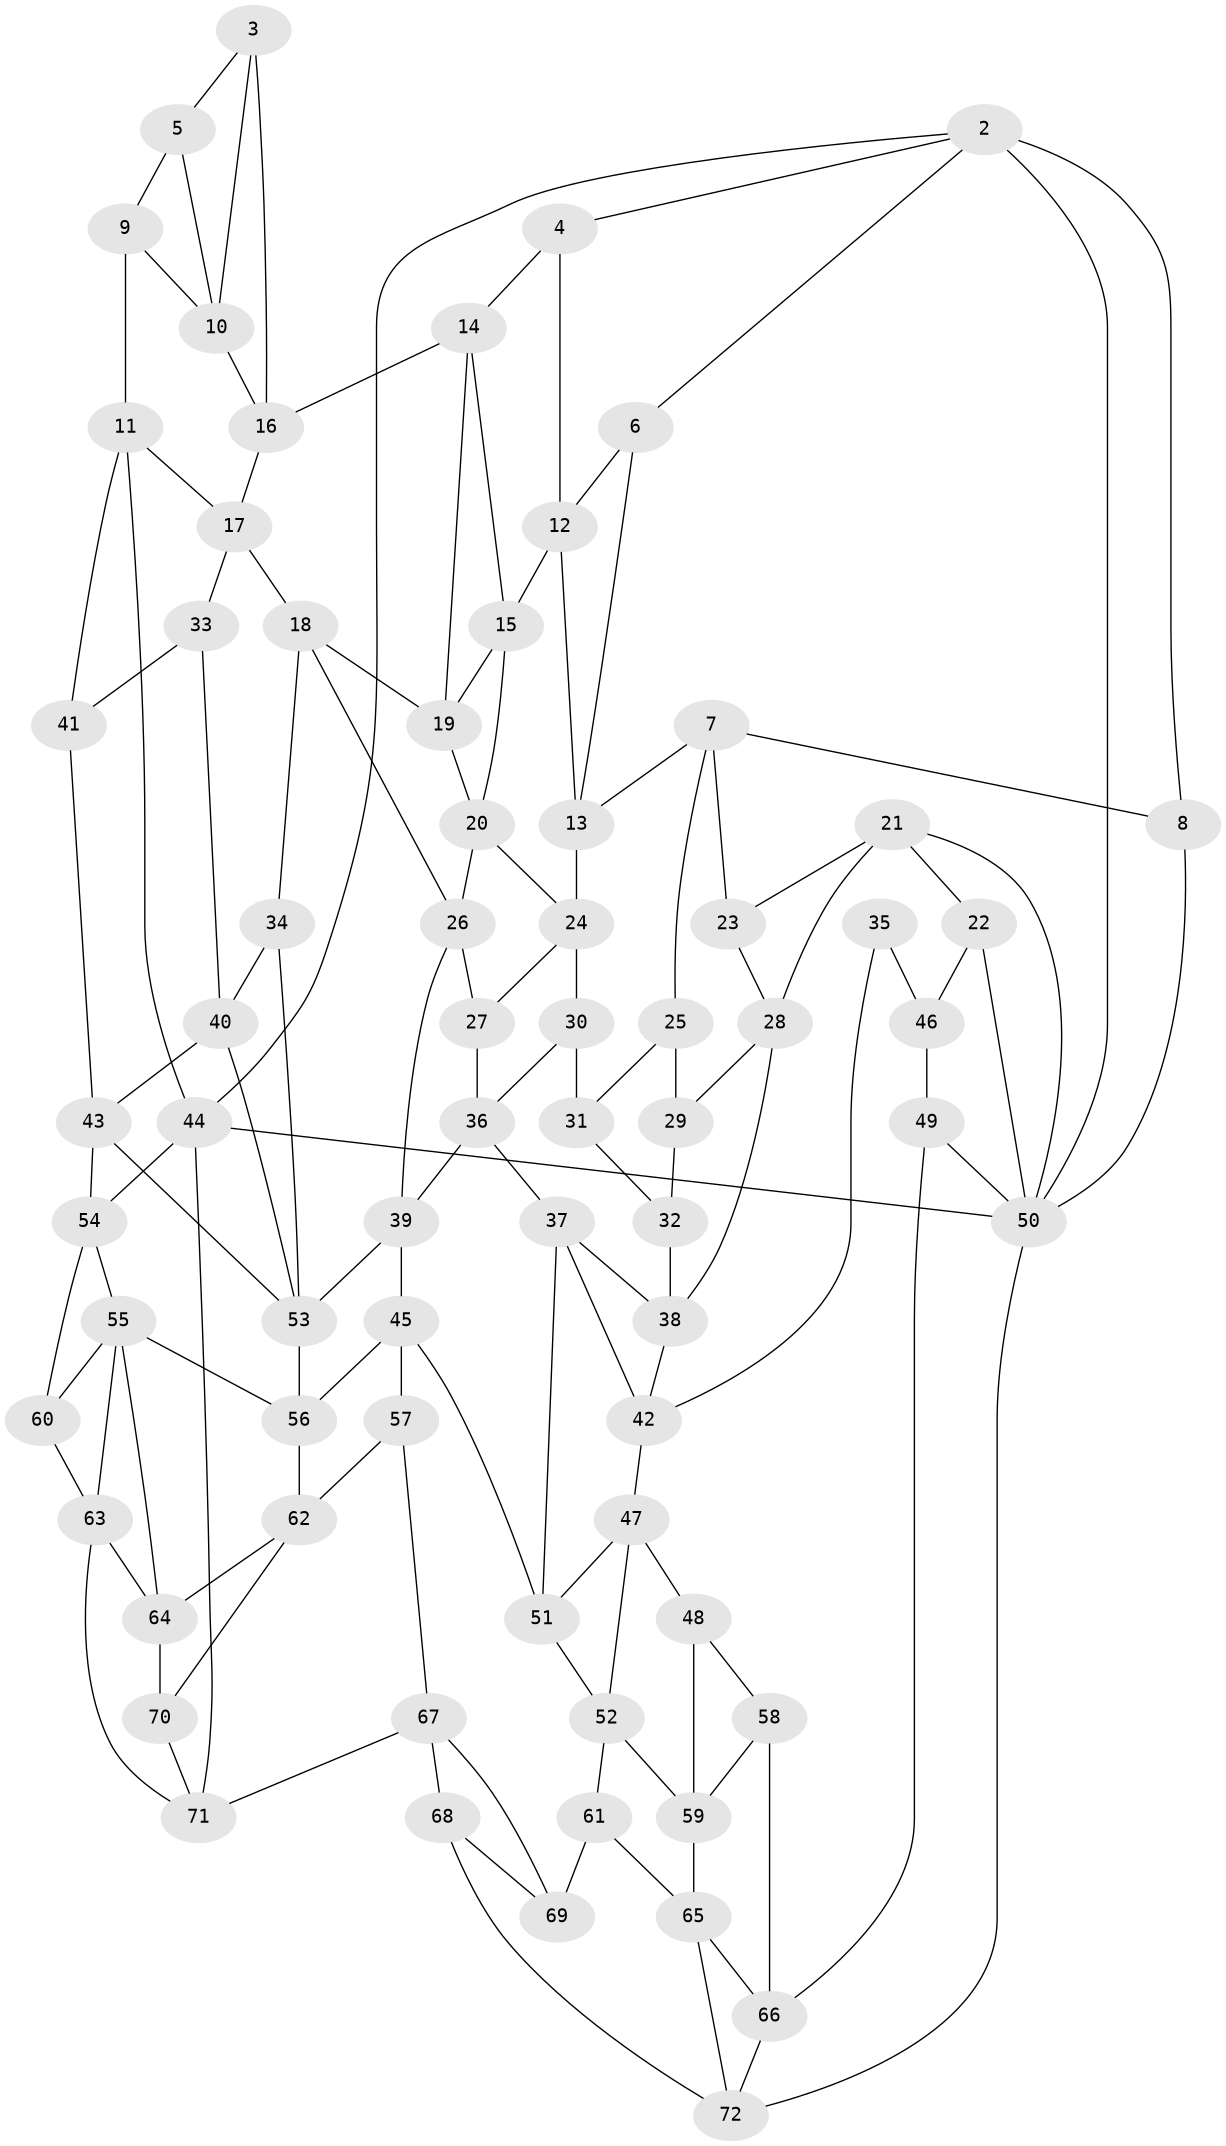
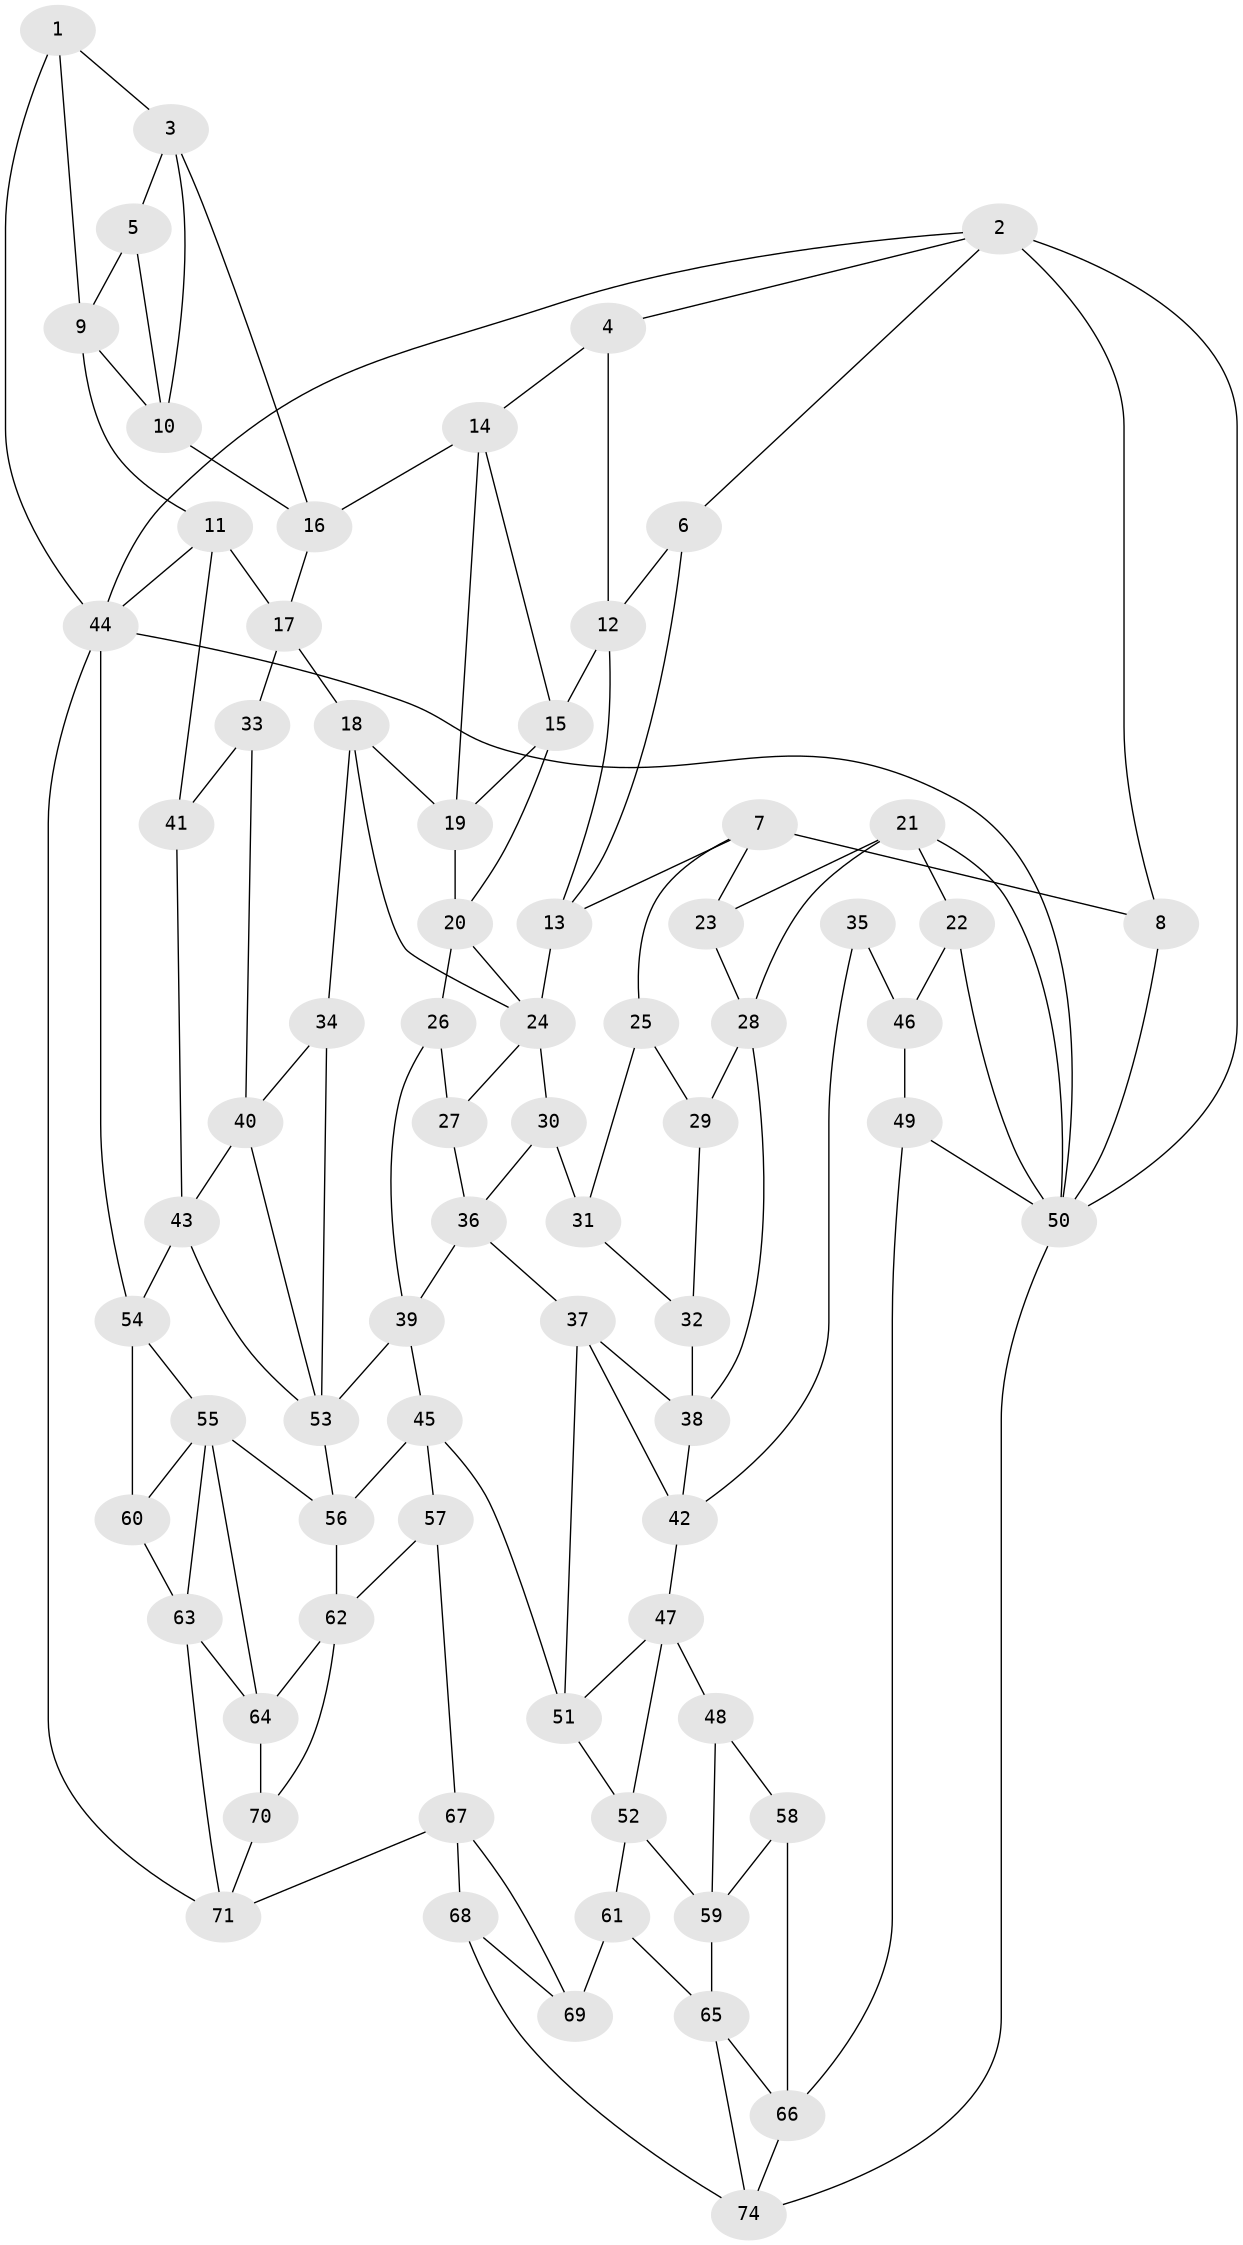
none -> (58, 30)
(379, 775) -> (388, 909)
(731, 2116) -> (749, 2215)
